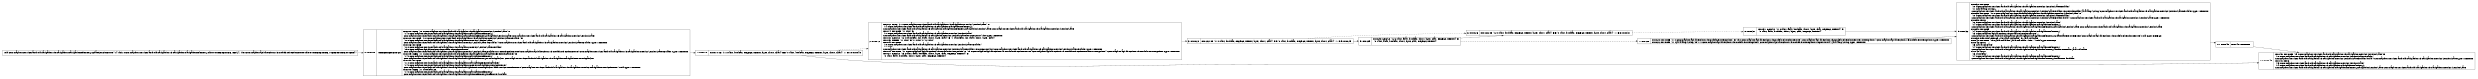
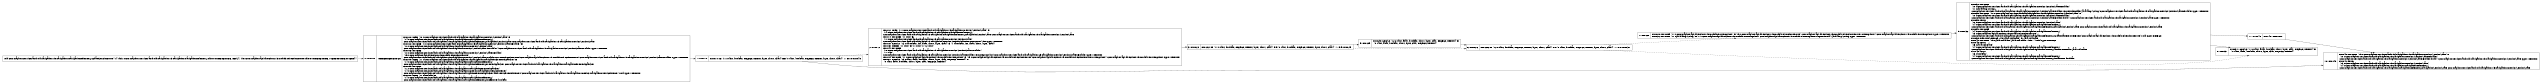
(1900, 31) -> (2220, 46)
(1548, 41) -> (1669, 42)
